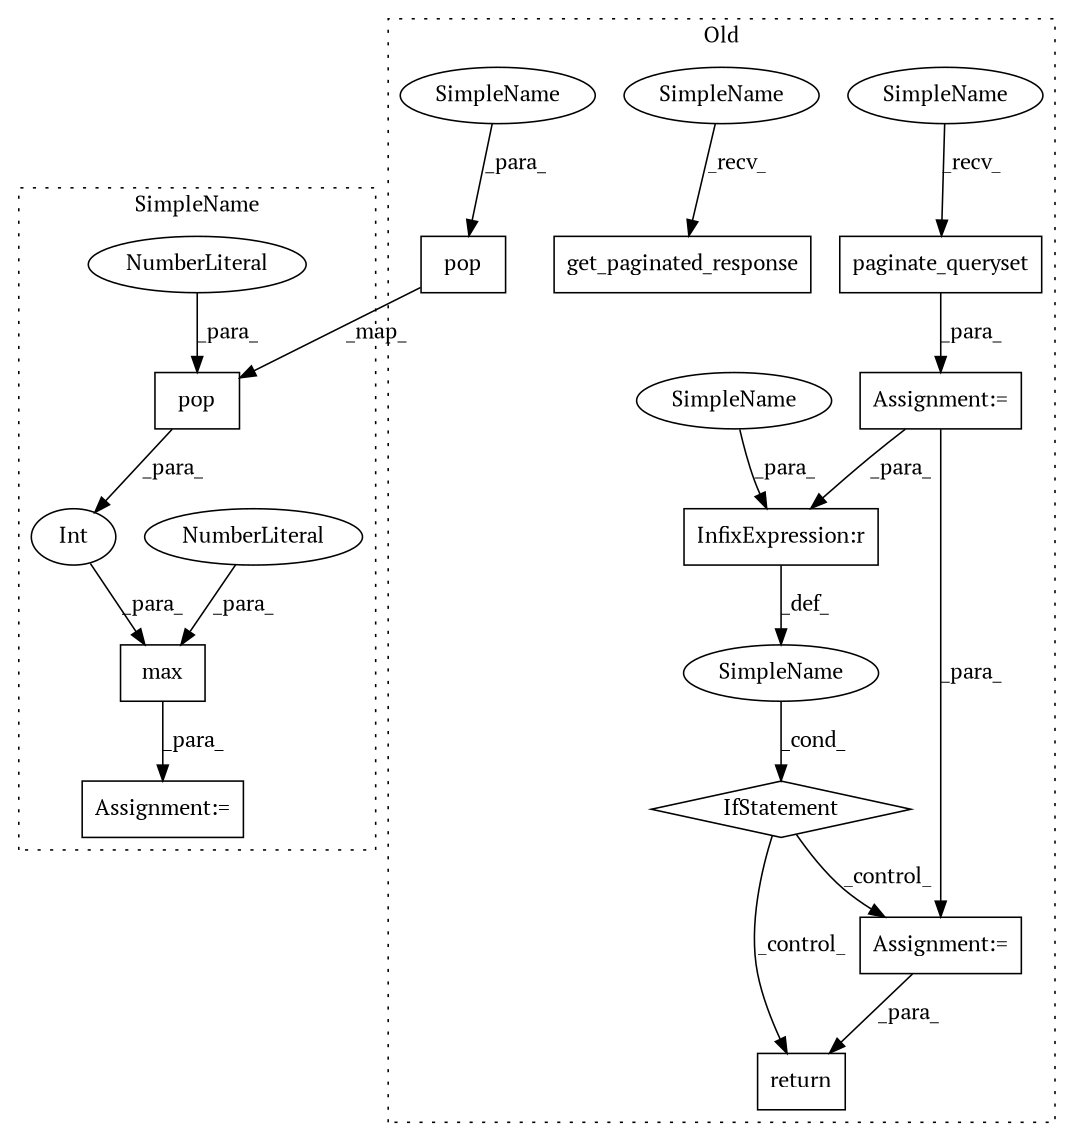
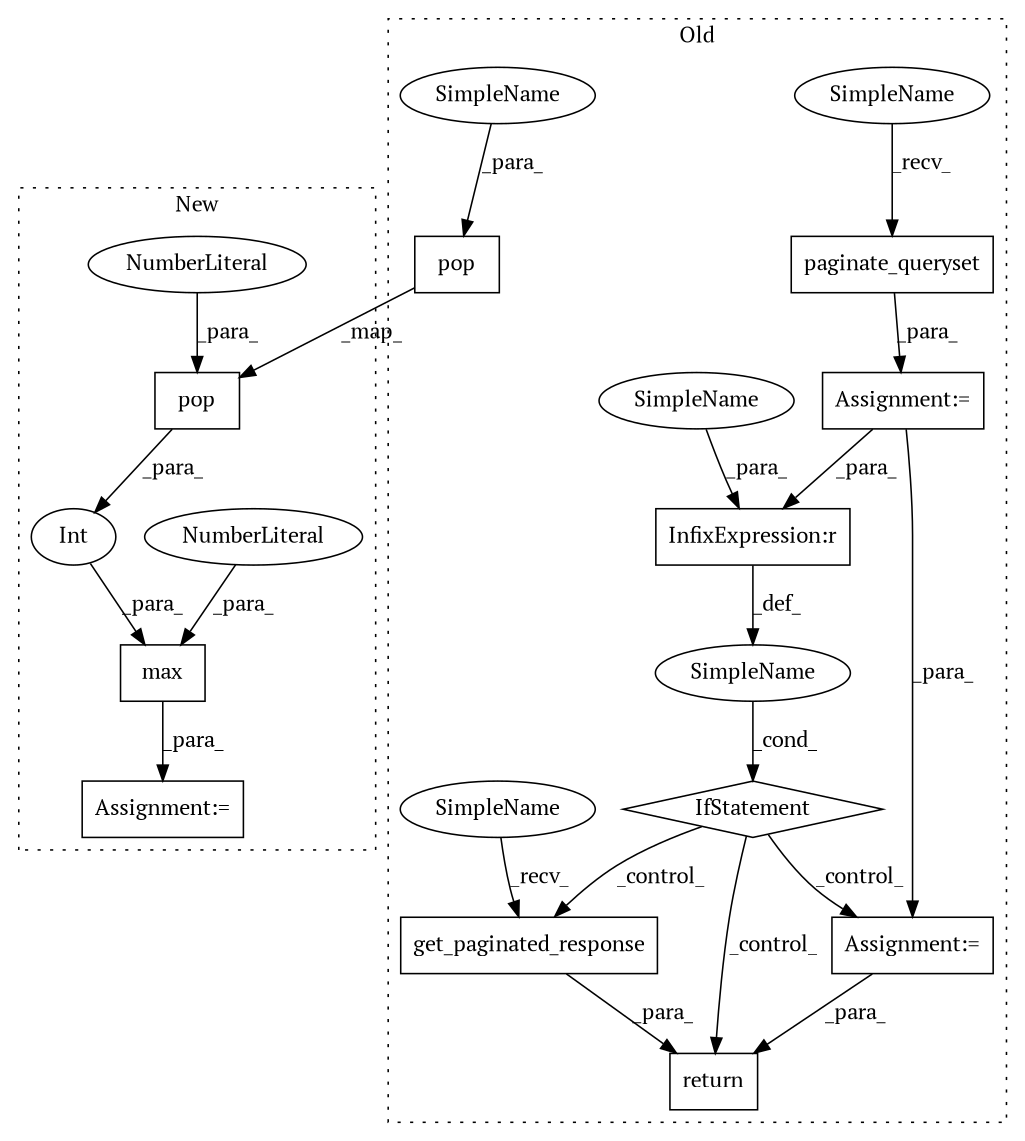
(197, 206) -> (197, 206)
none -> (629, 858)
none -> (615, 1009)
